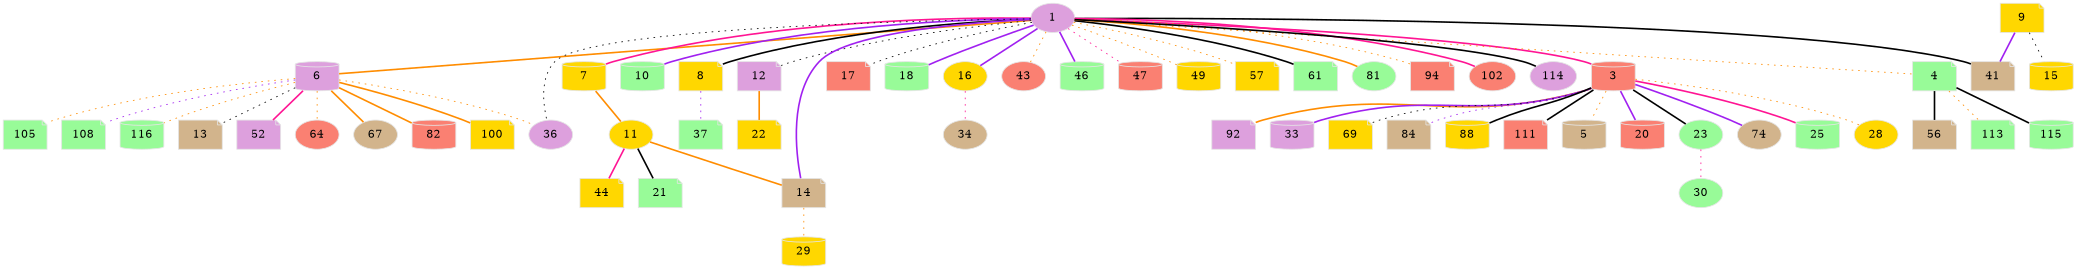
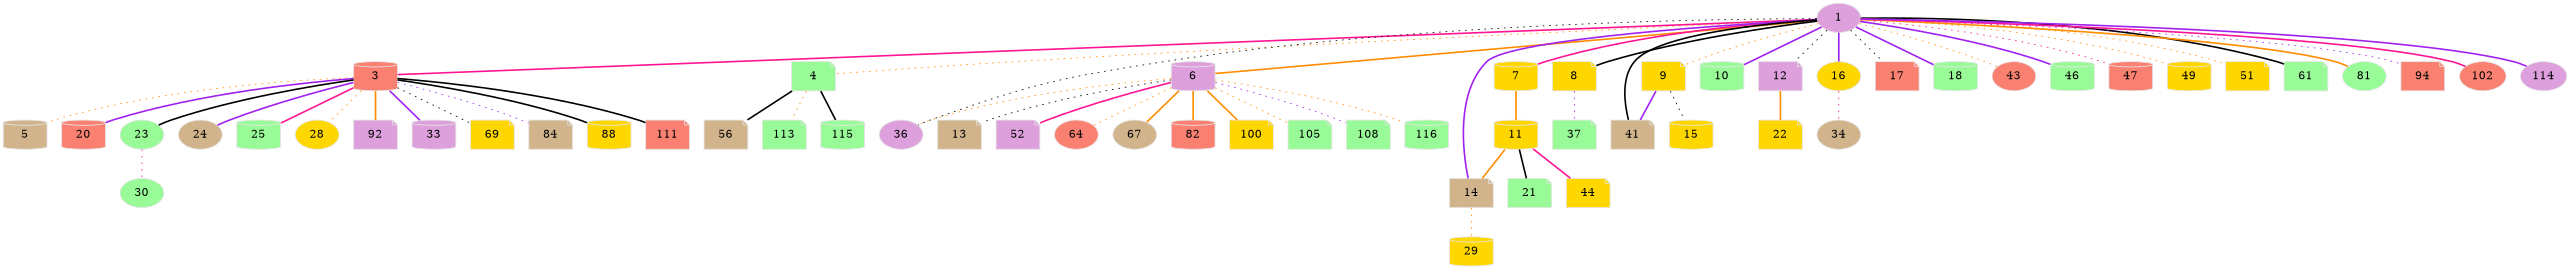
(1306, 34) -> (2278, 34)
(1311, 41) -> (2132, 32)
none -> (1751, 42)
(1257, 76) -> (2248, 76)
(631, 135) -> (1516, 135)
(1759, 135) -> (200, 135)
